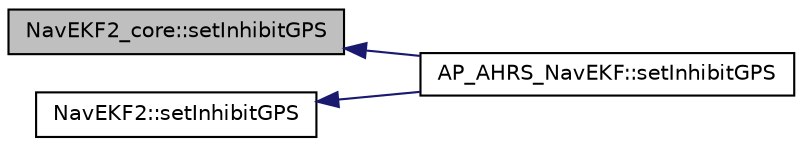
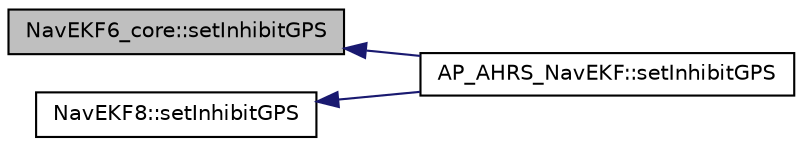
(176, 32) -> (176, 32)
(176, 115) -> (176, 115)
